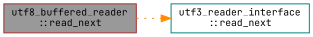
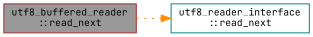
(240, 18) -> (240, 18)
